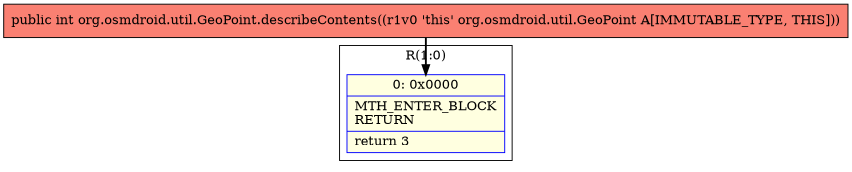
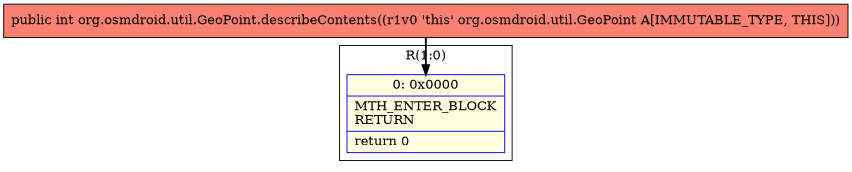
(382, 141) -> (382, 141)
